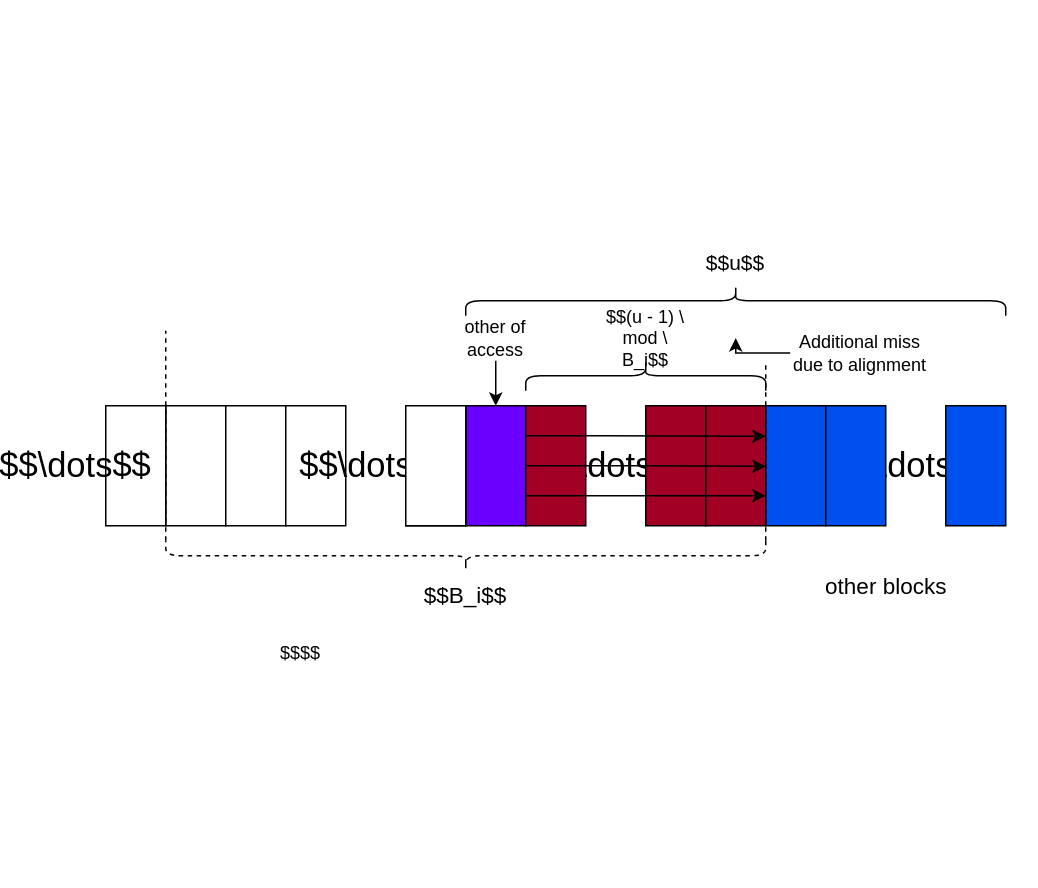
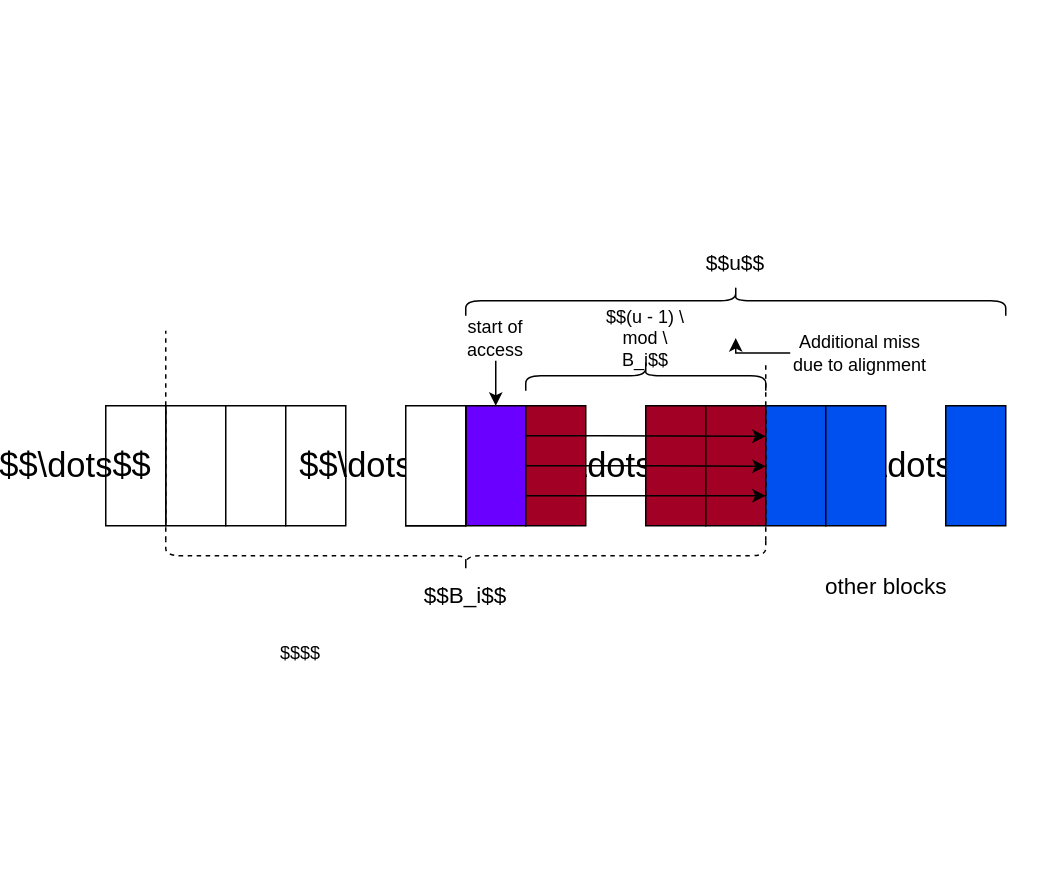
(496, 338) -> (496, 338)
